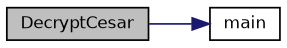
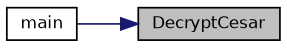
(170, 24) -> (99, 24)
